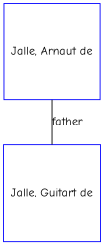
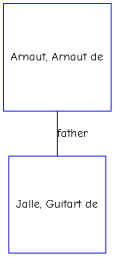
(52, 52) -> (57, 57)
